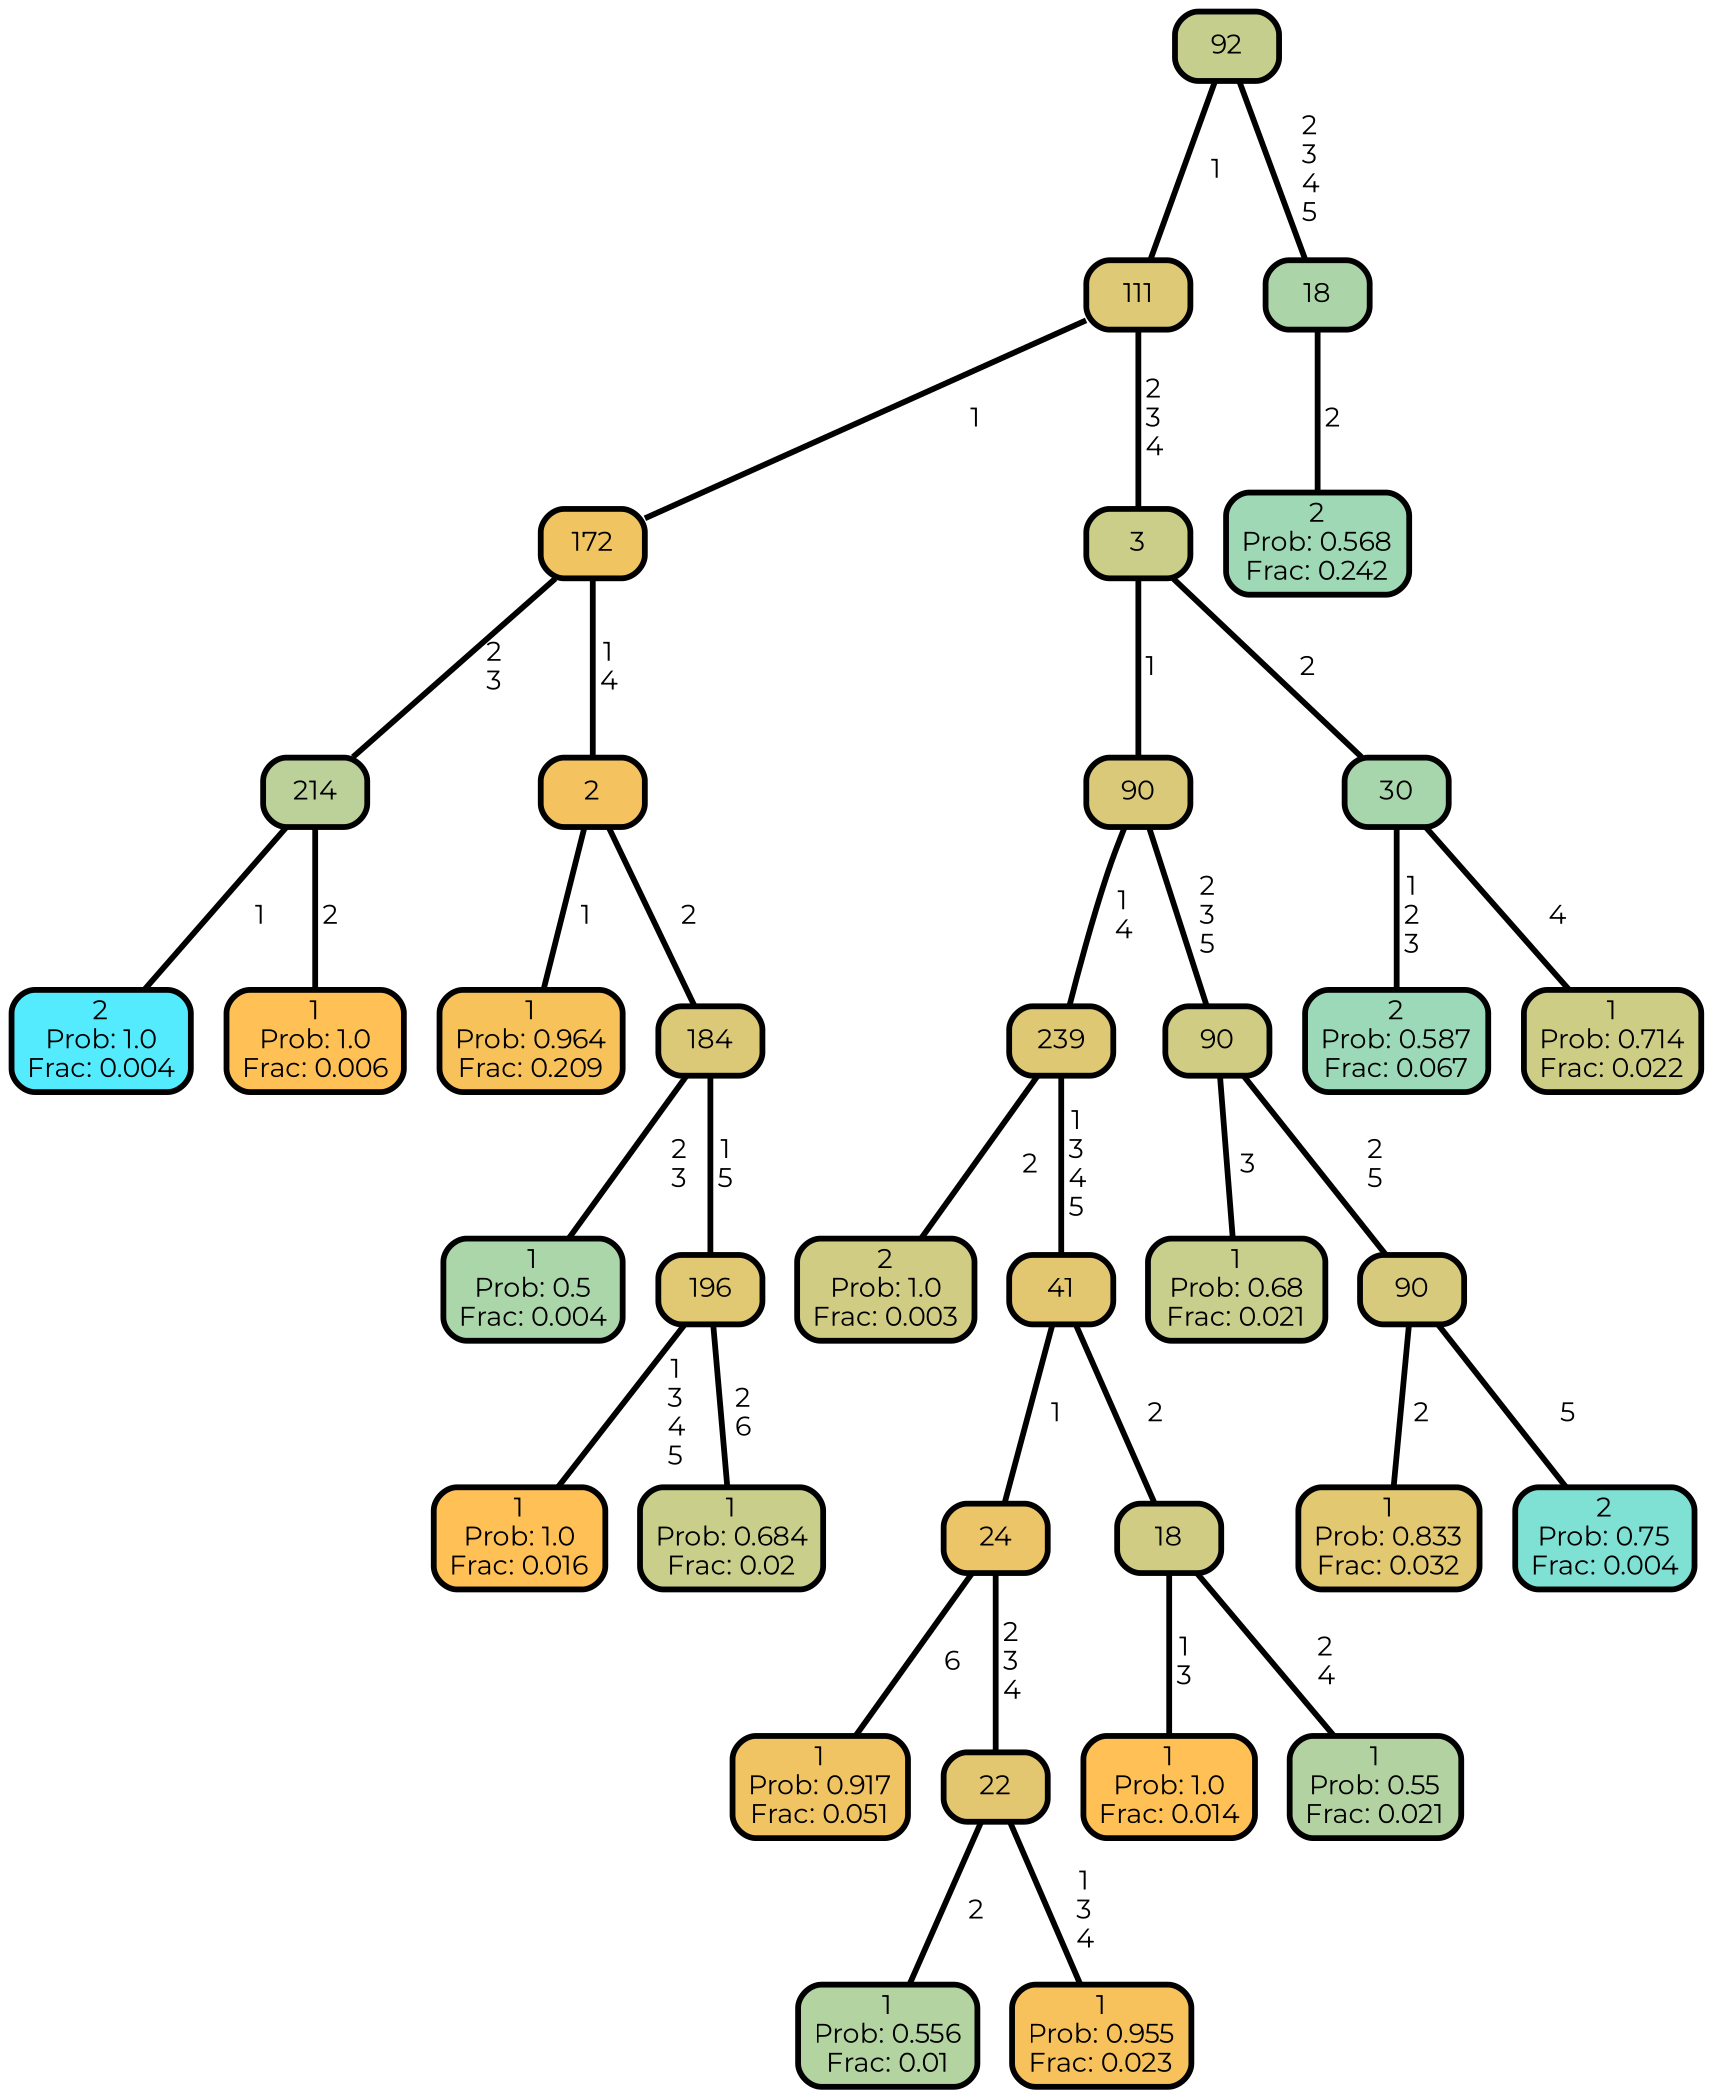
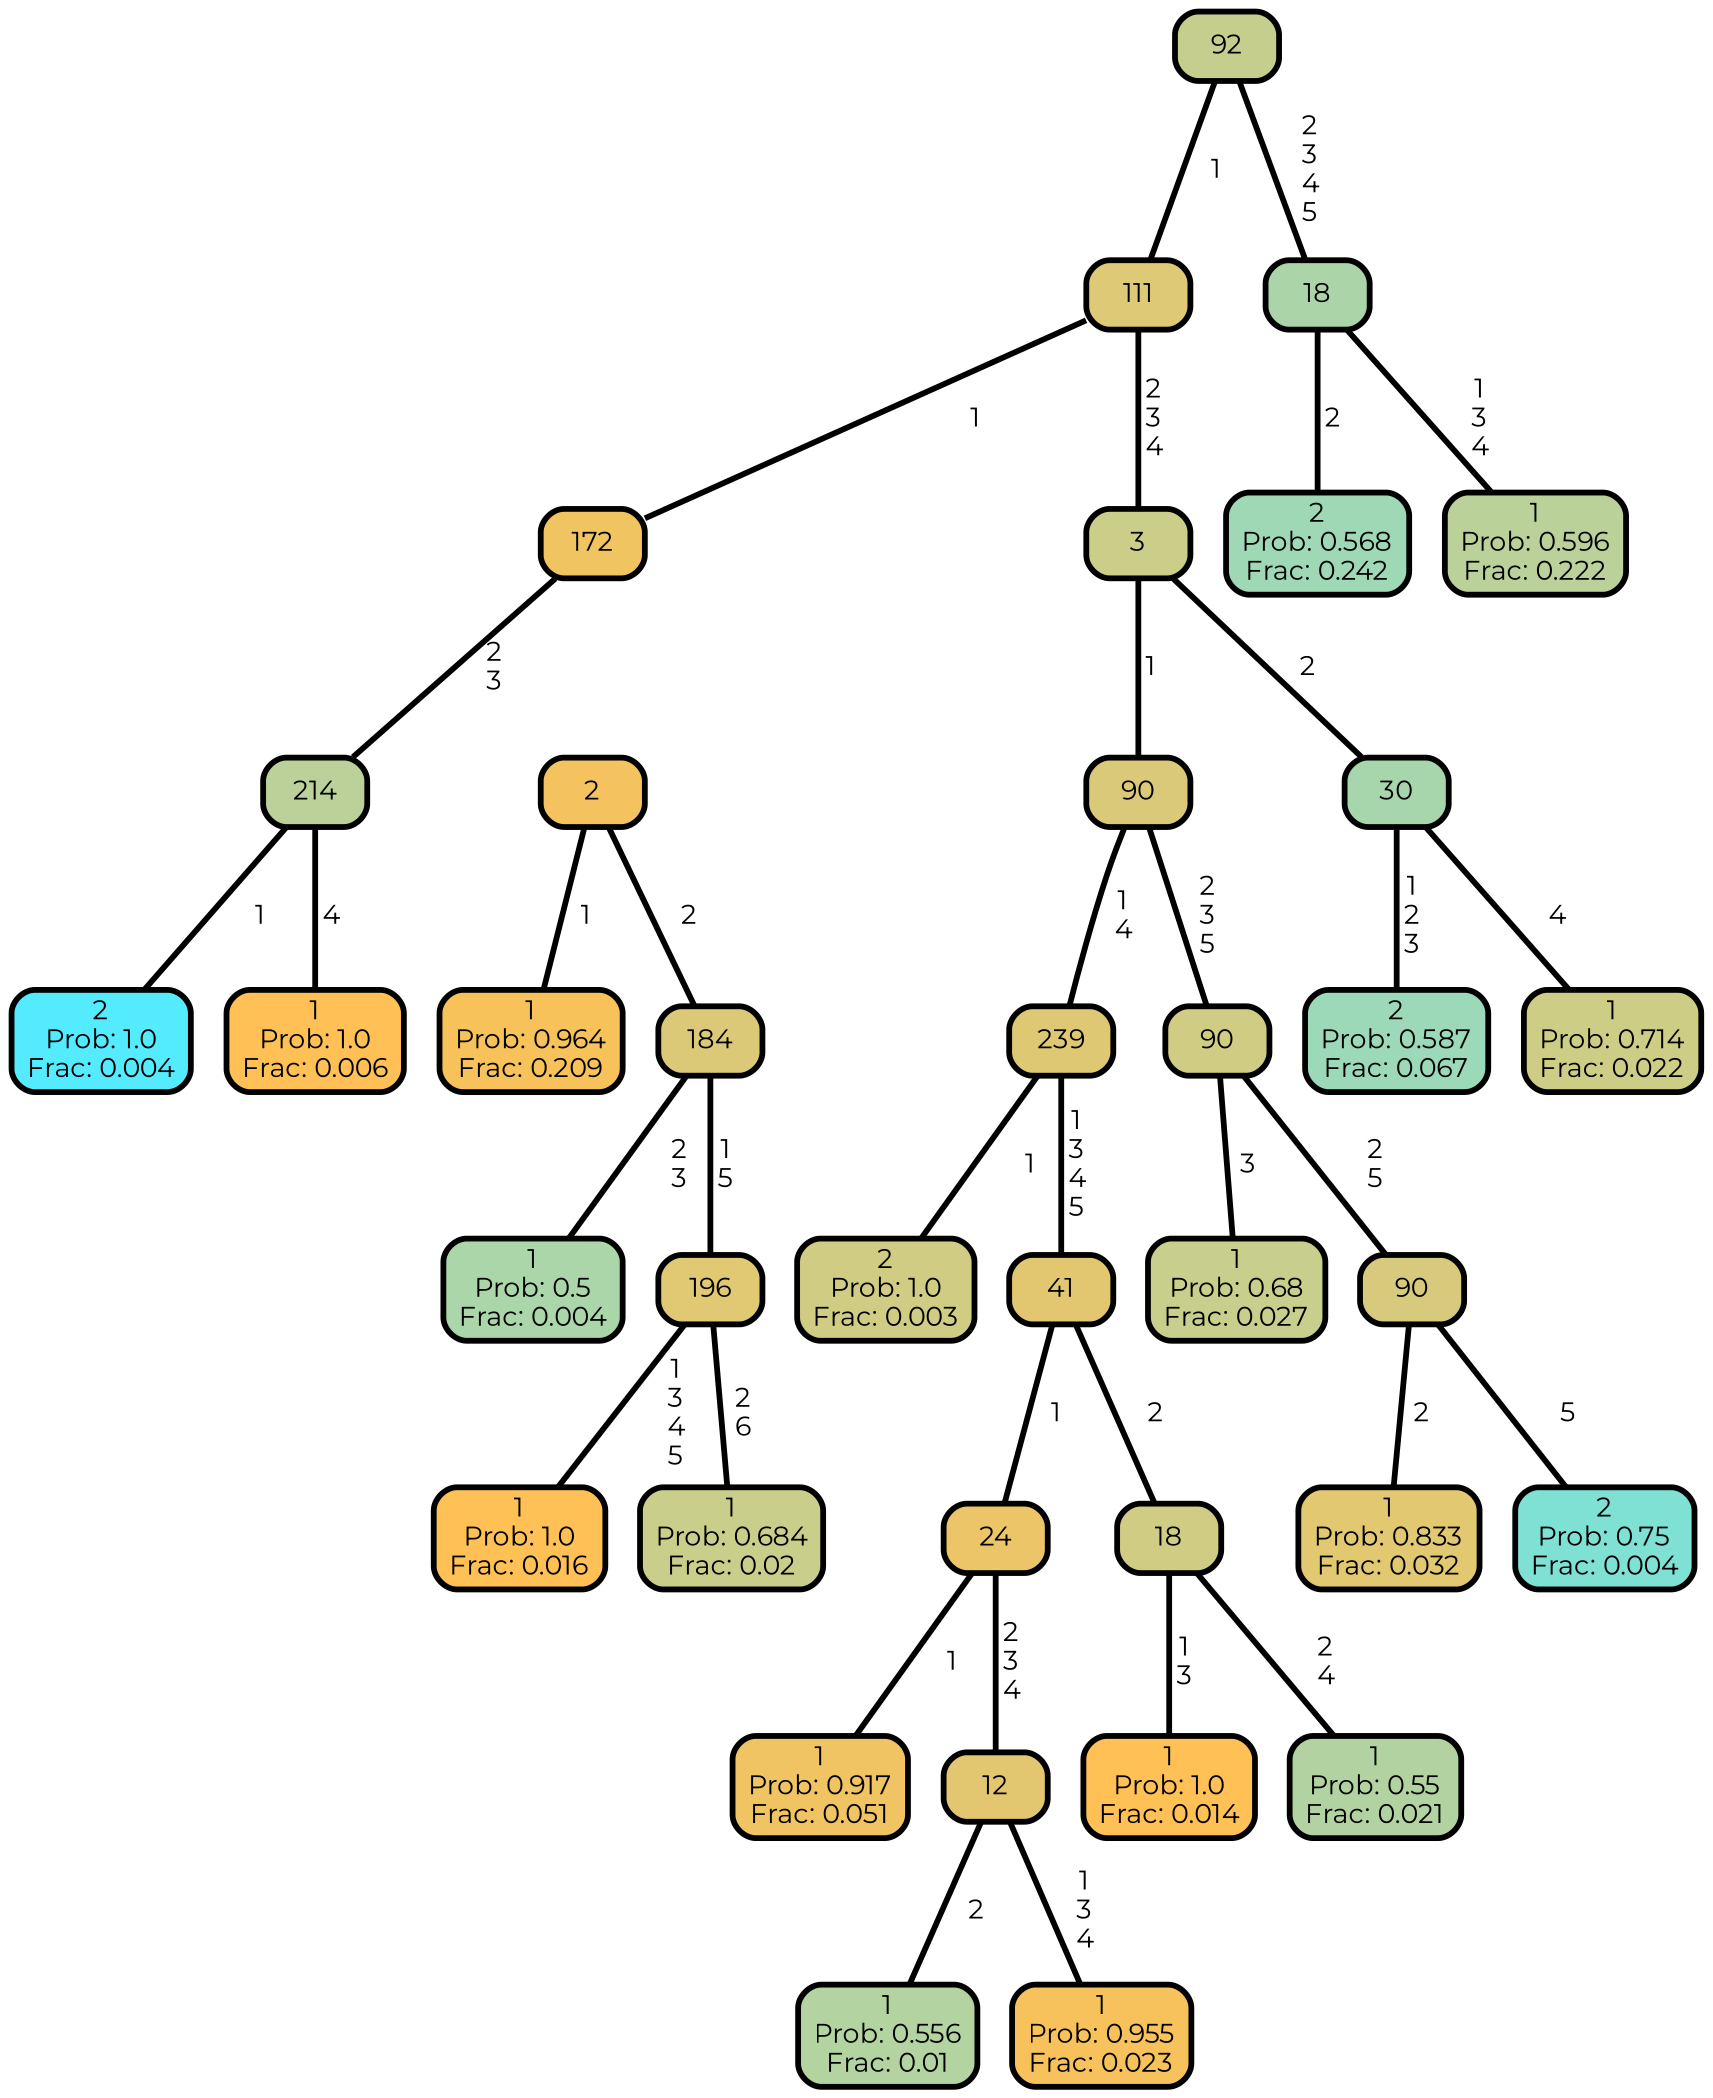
none -> (1535, 544)
(593, 668) -> none
(328, 917) -> (328, 917)
(1028, 1165) -> (1028, 1165)
(1237, 1290) -> (1237, 1290)
(949, 1663) -> (949, 1663)
(996, 1787) -> (996, 1787)
